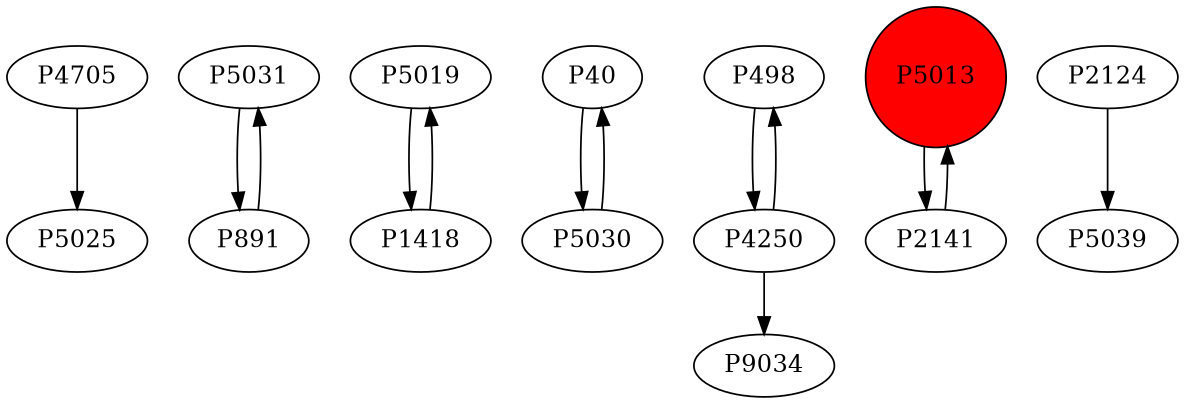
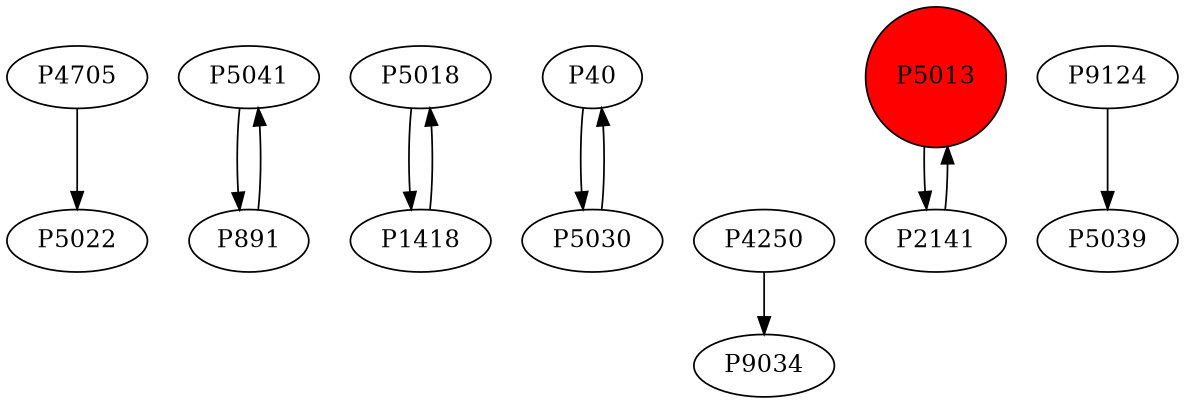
(249, 77) -> (249, 77)
(421, 77) -> (421, 77)
(764, 77) -> none
(1108, 77) -> (1108, 77)
(77, 241) -> (77, 241)
